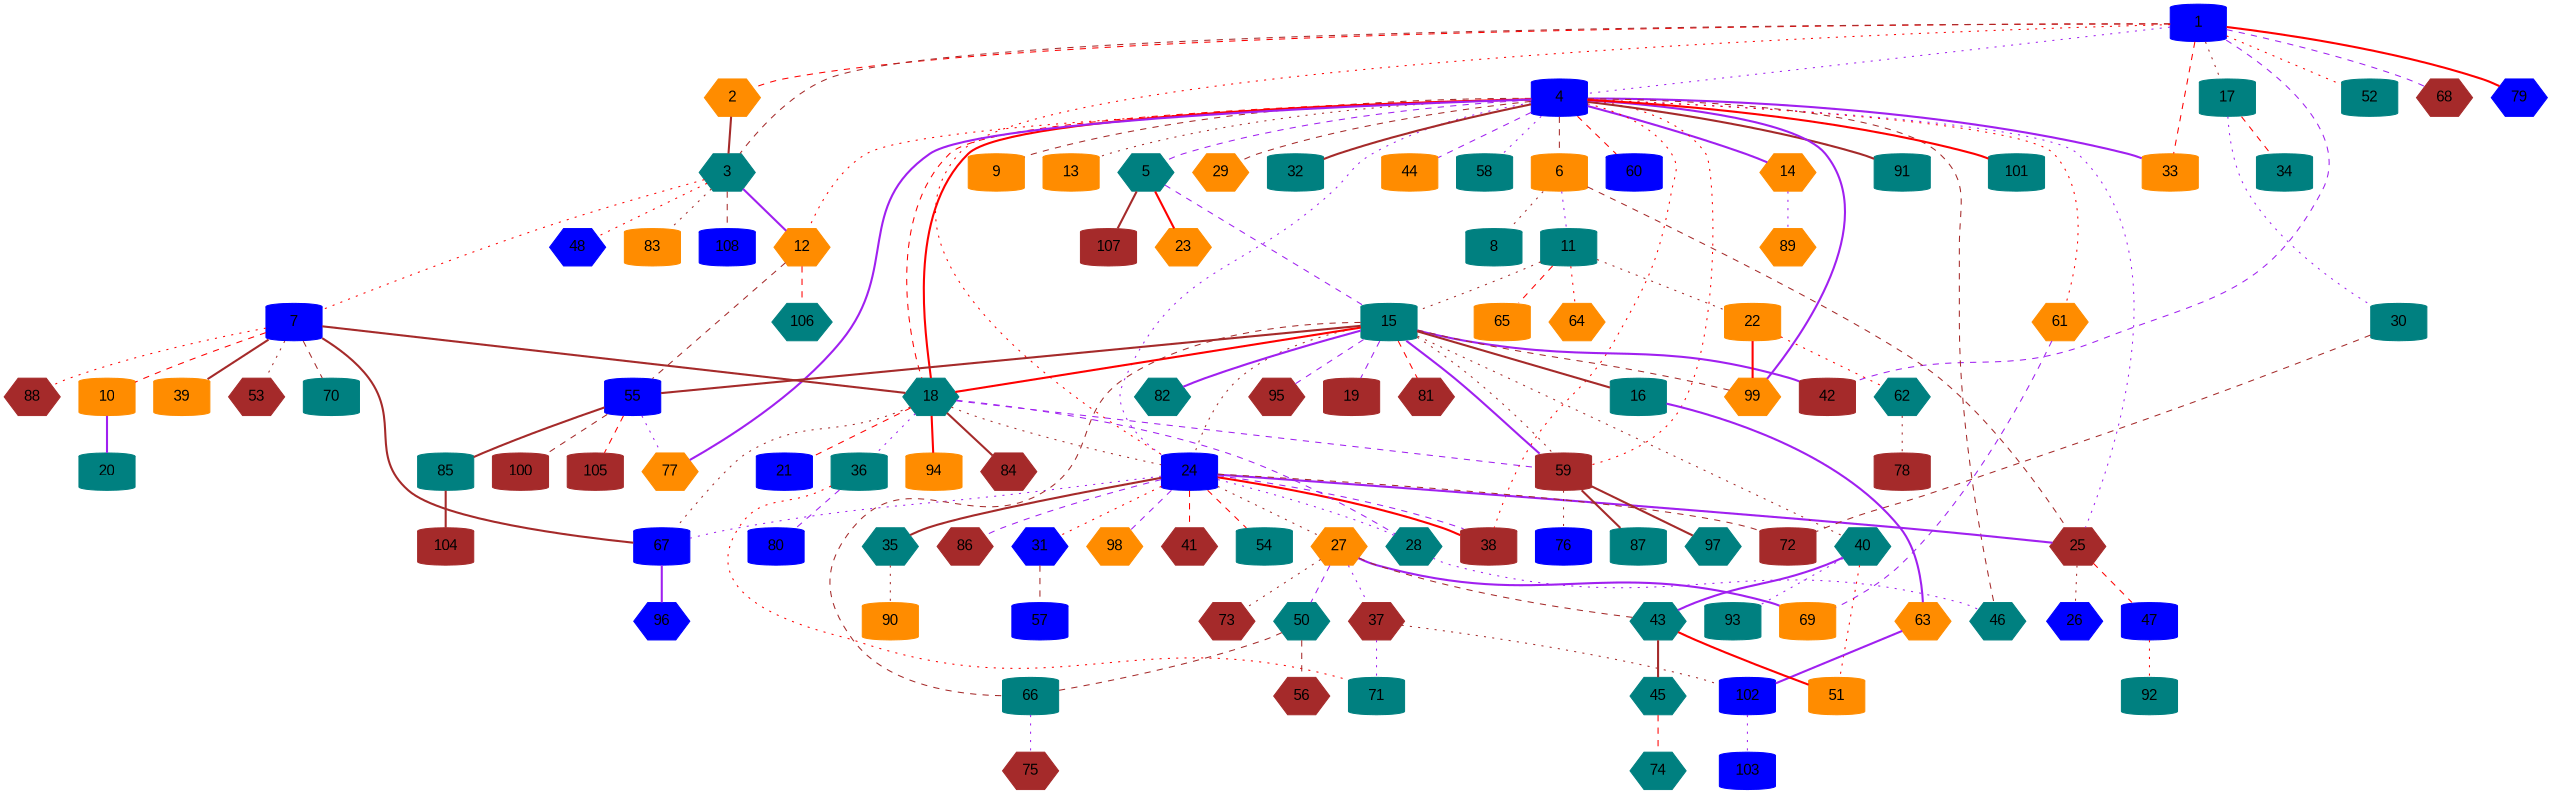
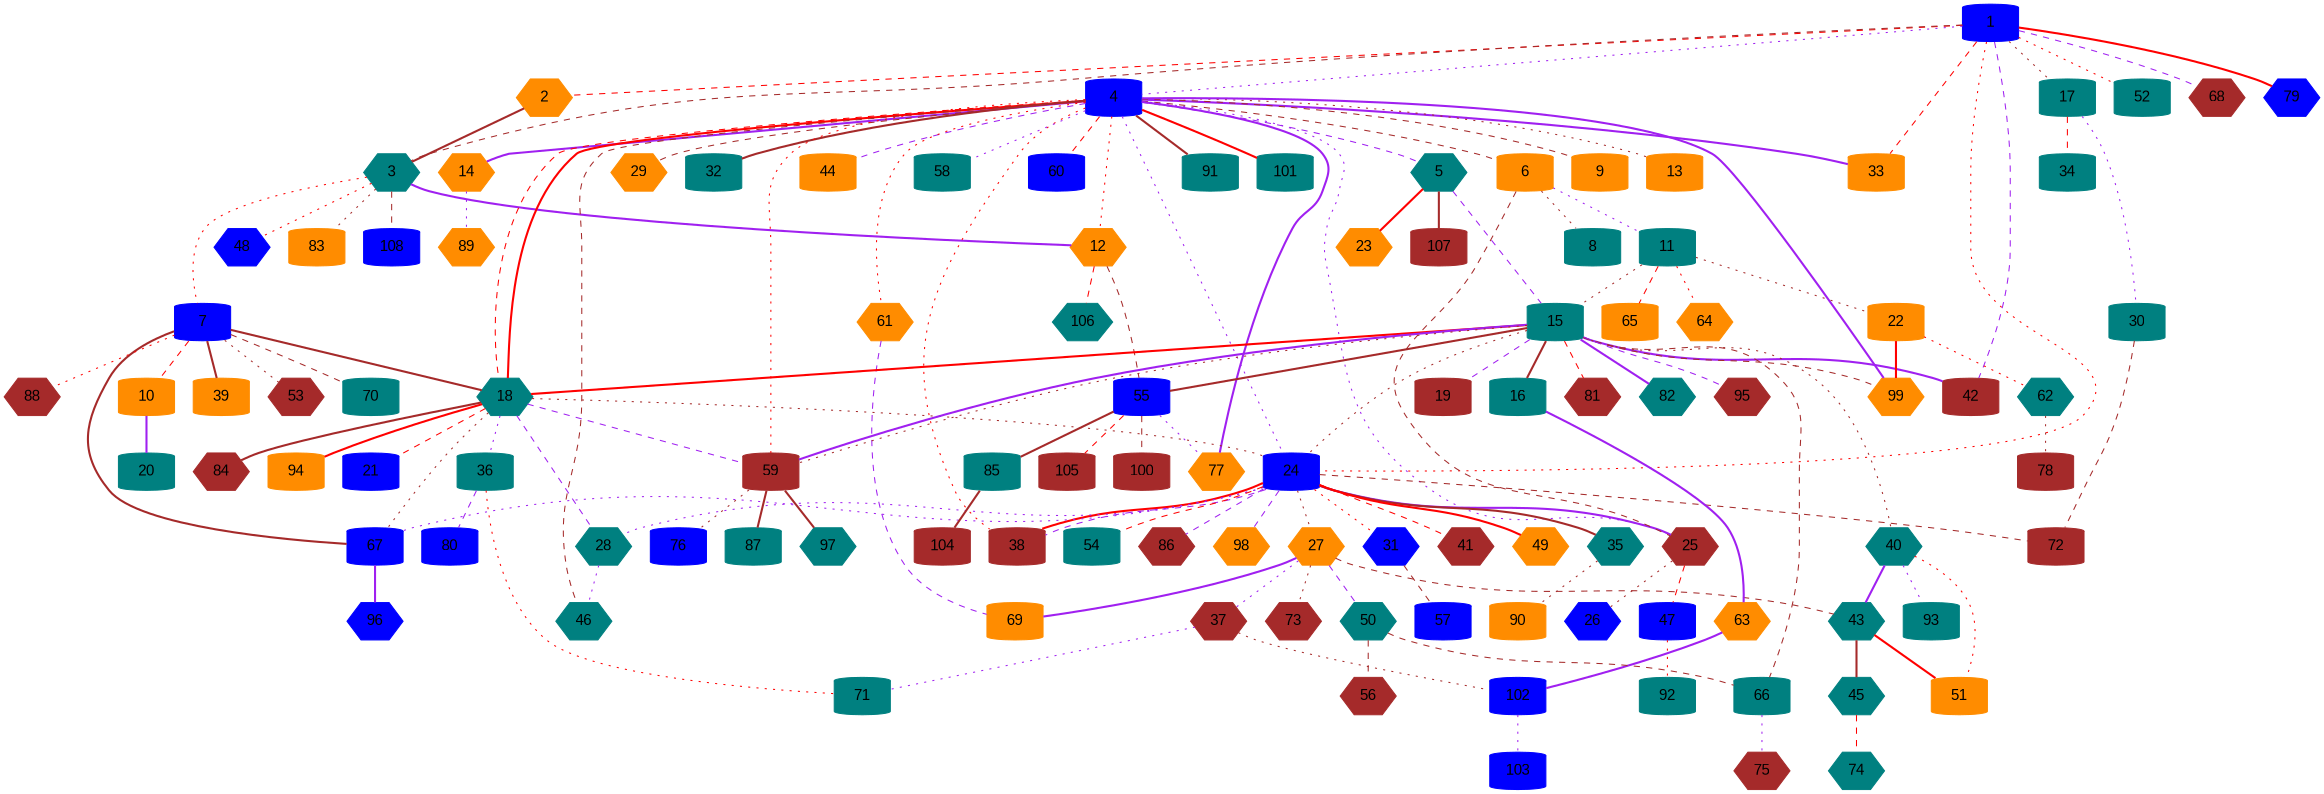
none -> (1541, 546)
